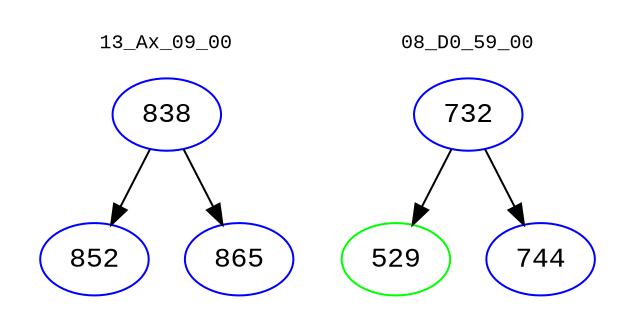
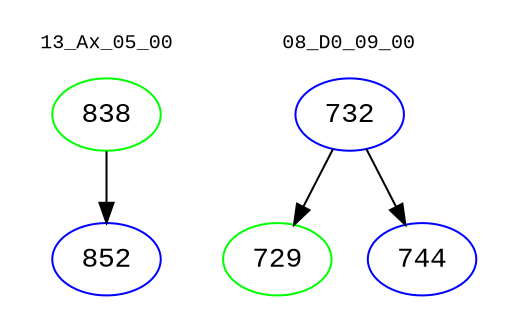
(167, 43) -> (108, 43)
(468, 43) -> (350, 43)
(167, 115) -> (107, 115)
(239, 259) -> none
(396, 259) -> (277, 259)
